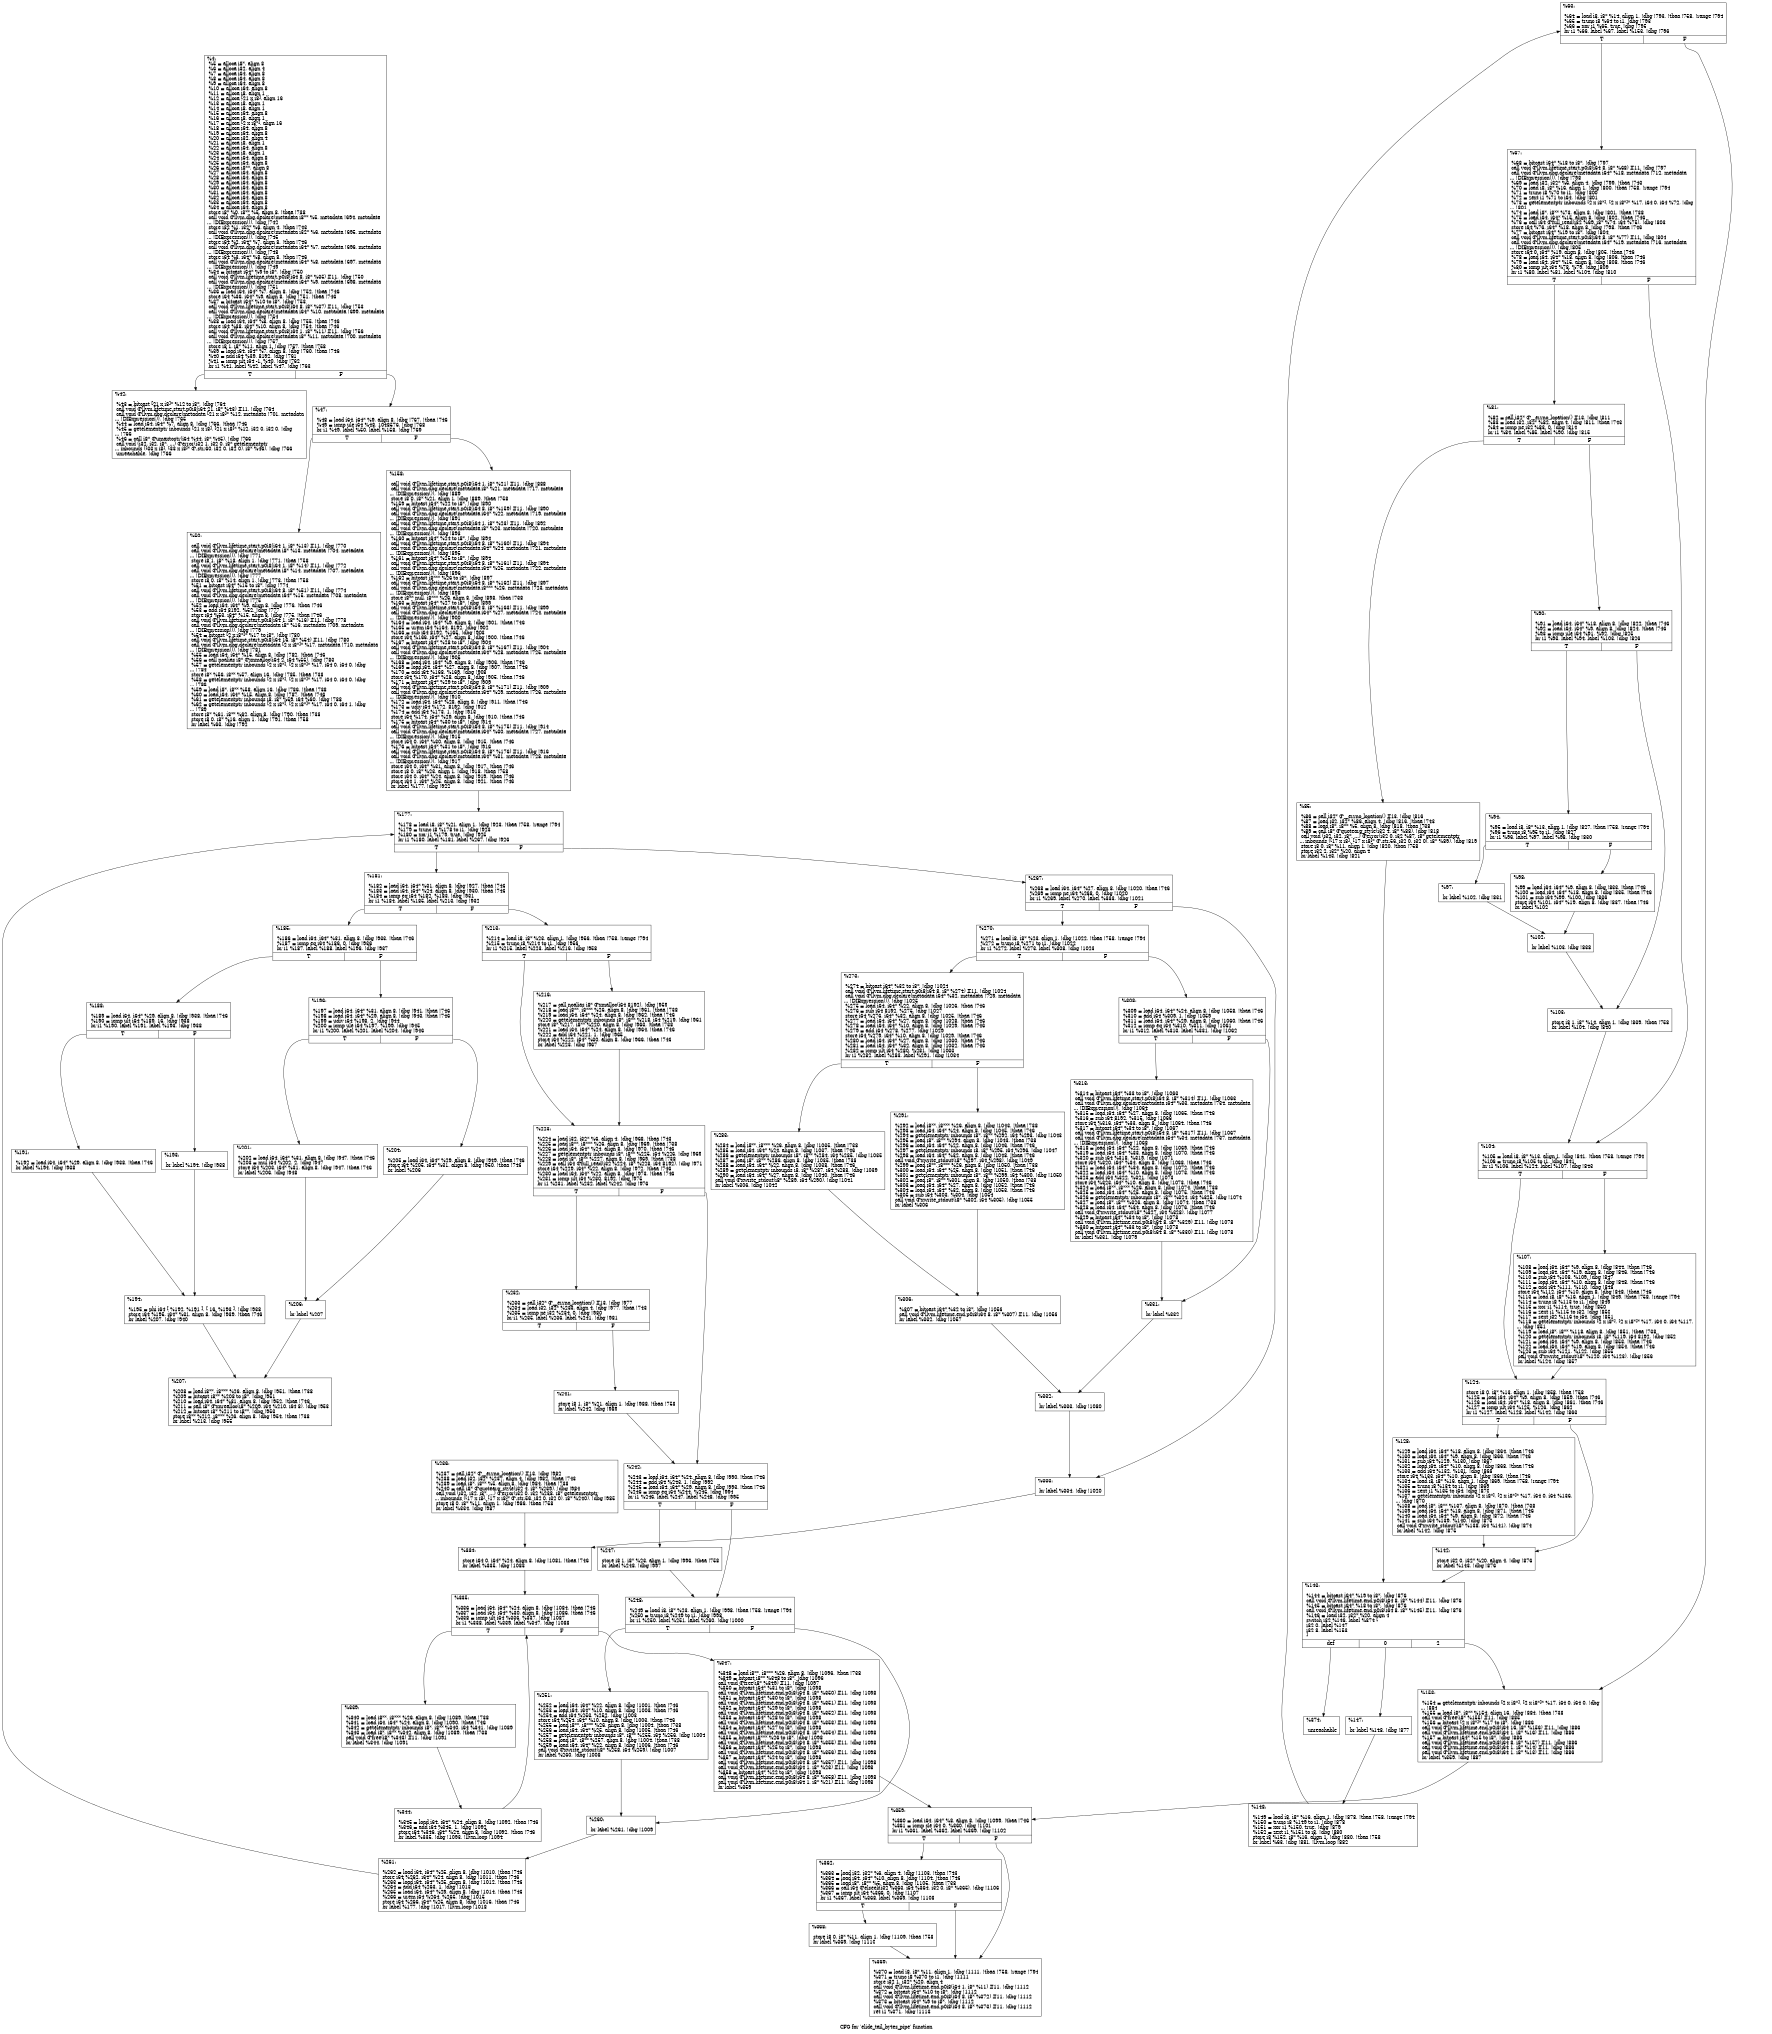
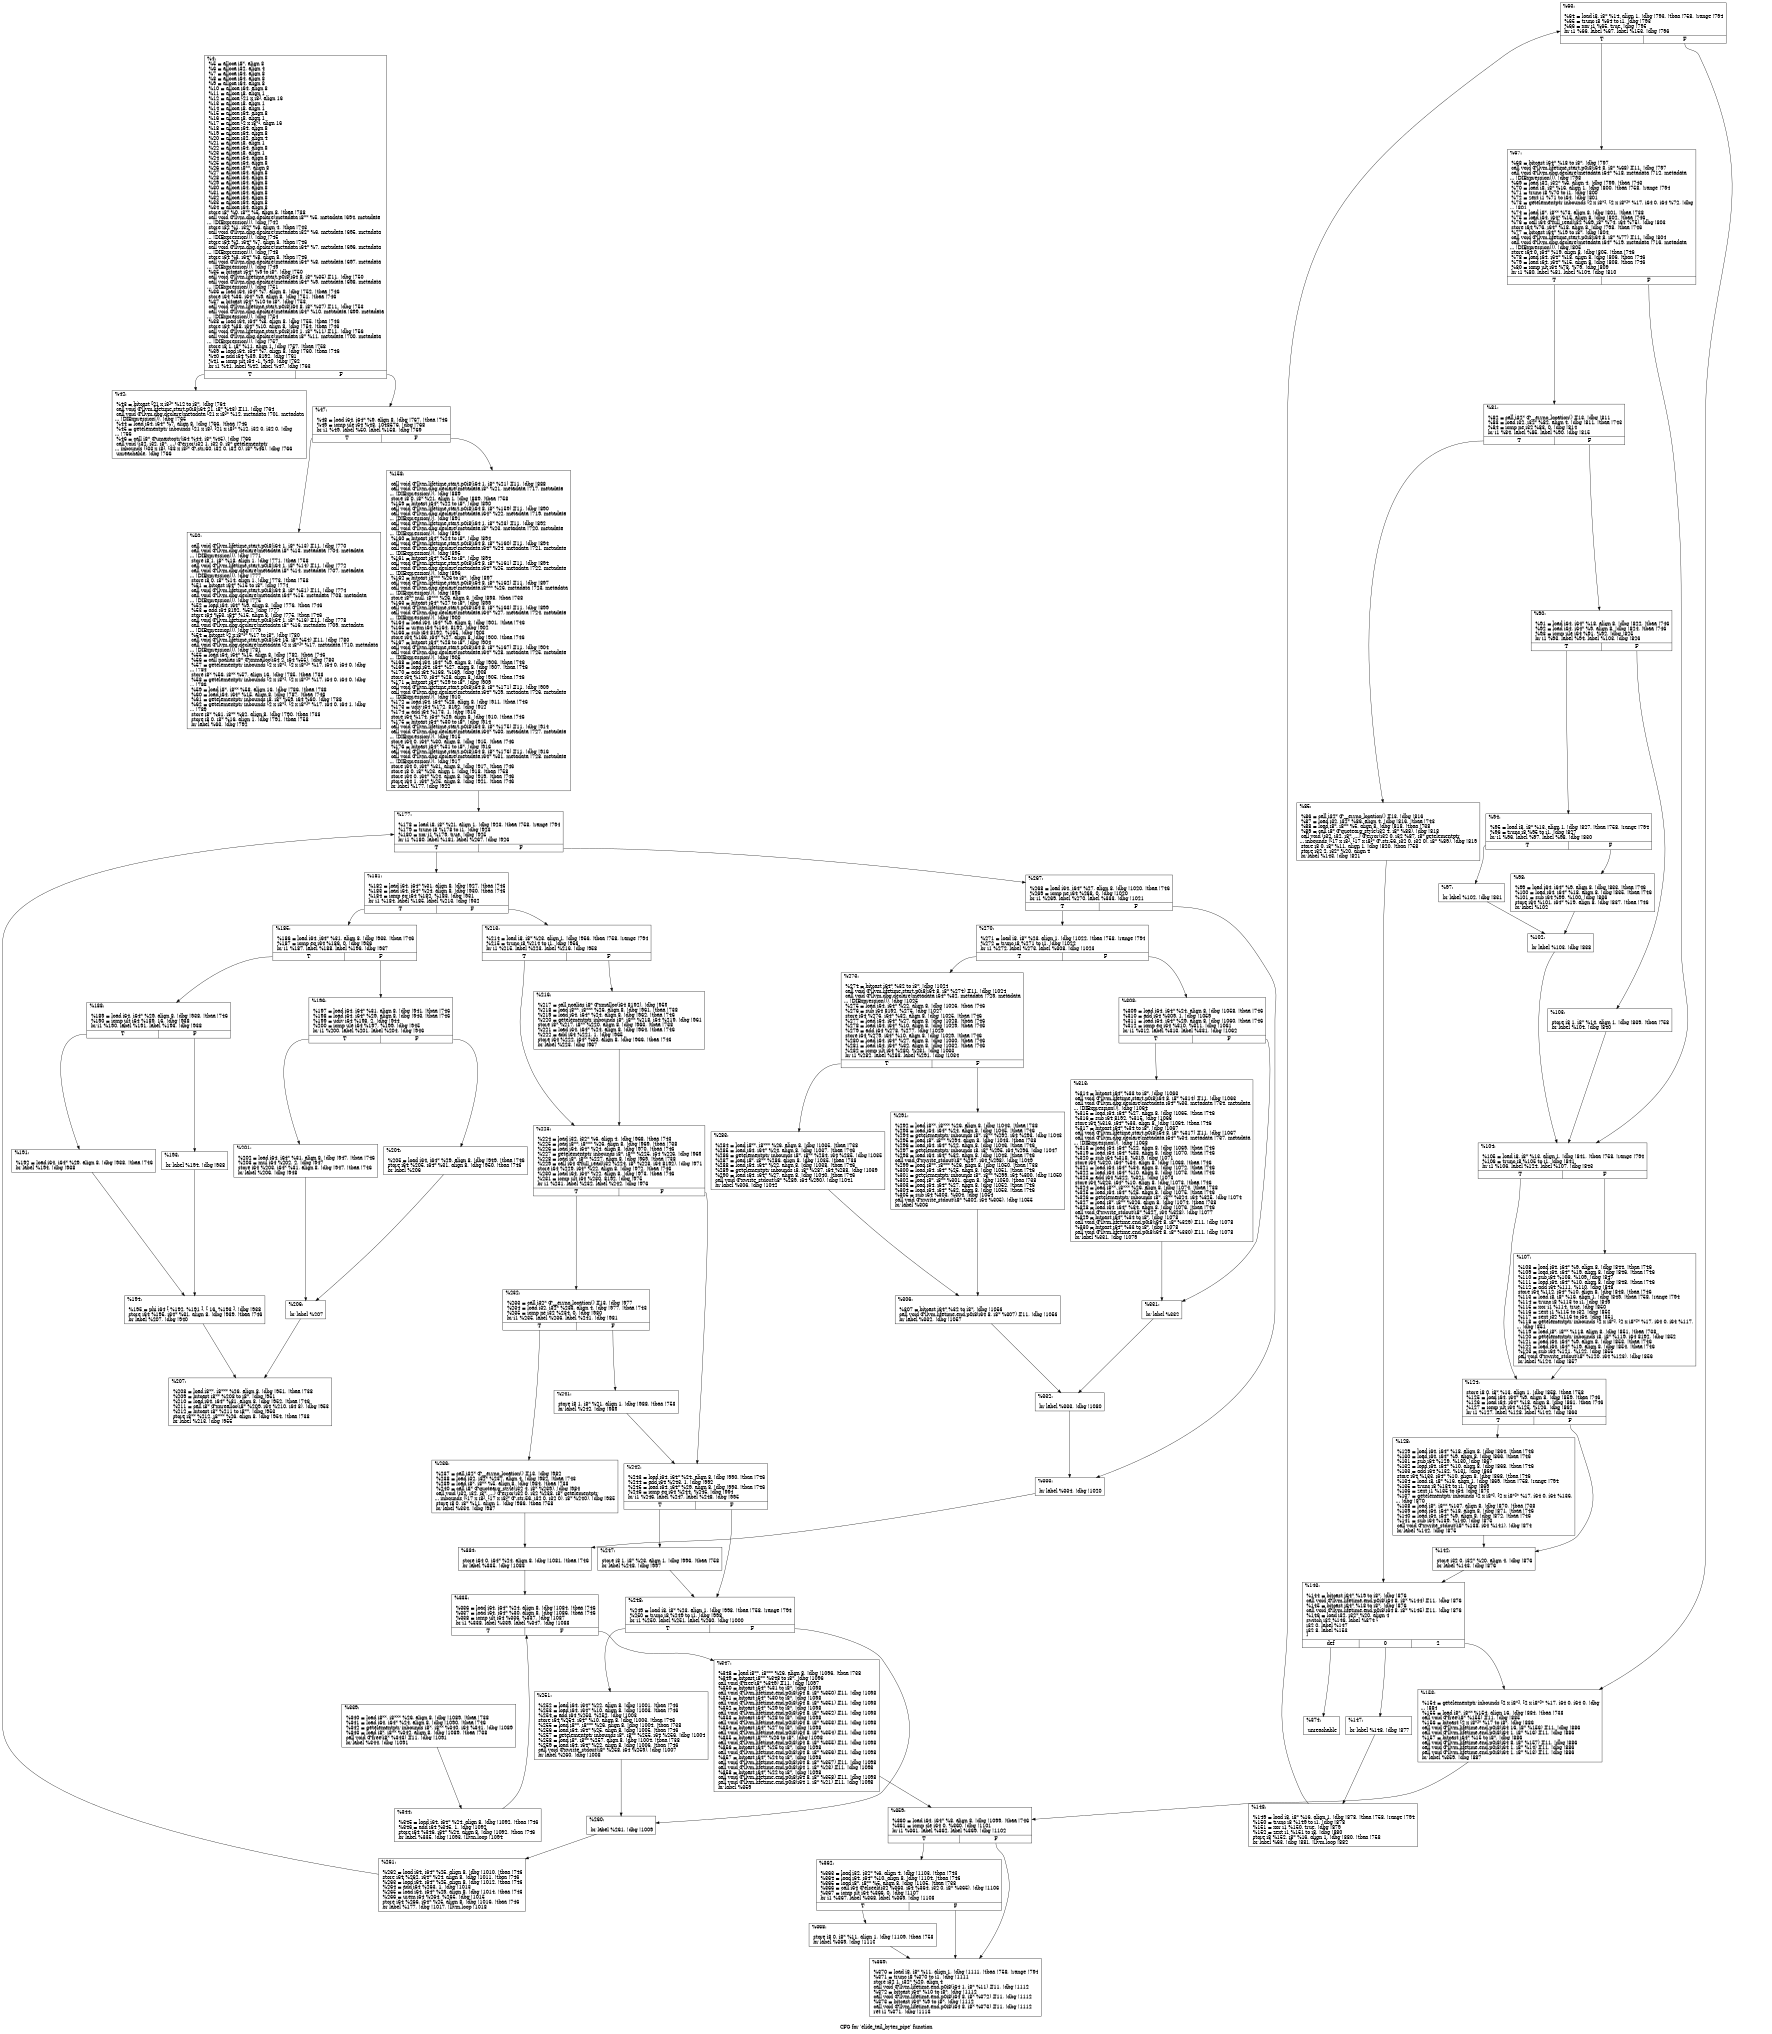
(255, 272) -> (255, 272)
(1583, 979) -> (1539, 1045)
none -> (536, 1394)
(426, 1660) -> none
